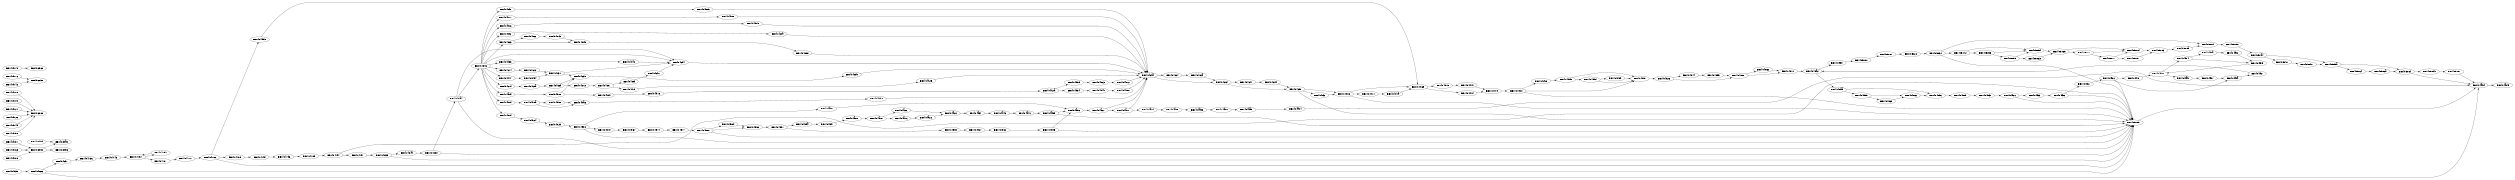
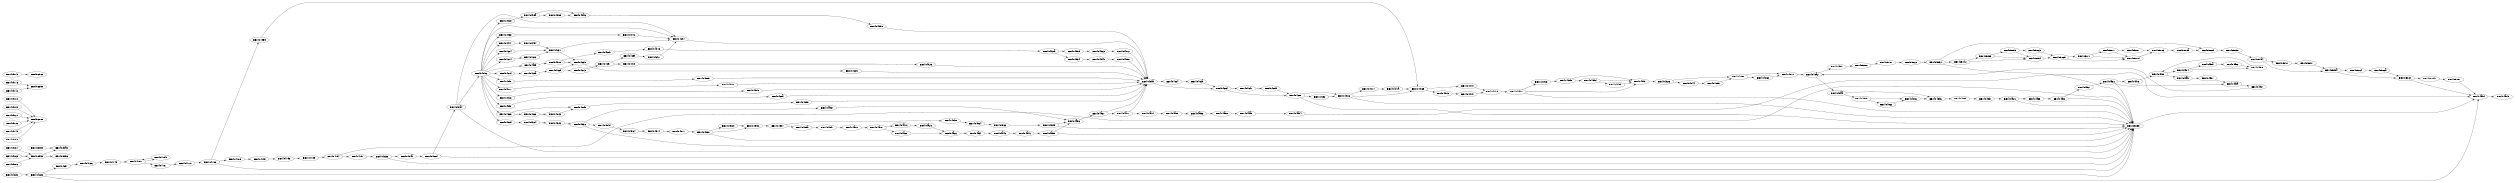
none -> (506, 51)
